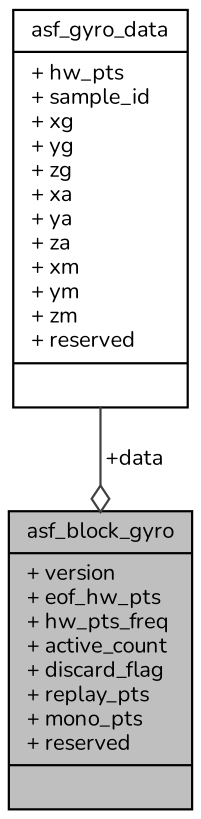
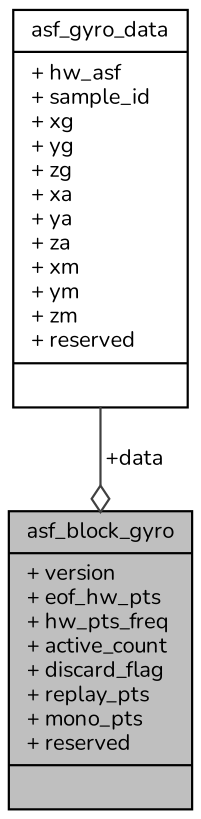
(78, 73) -> (76, 73)
